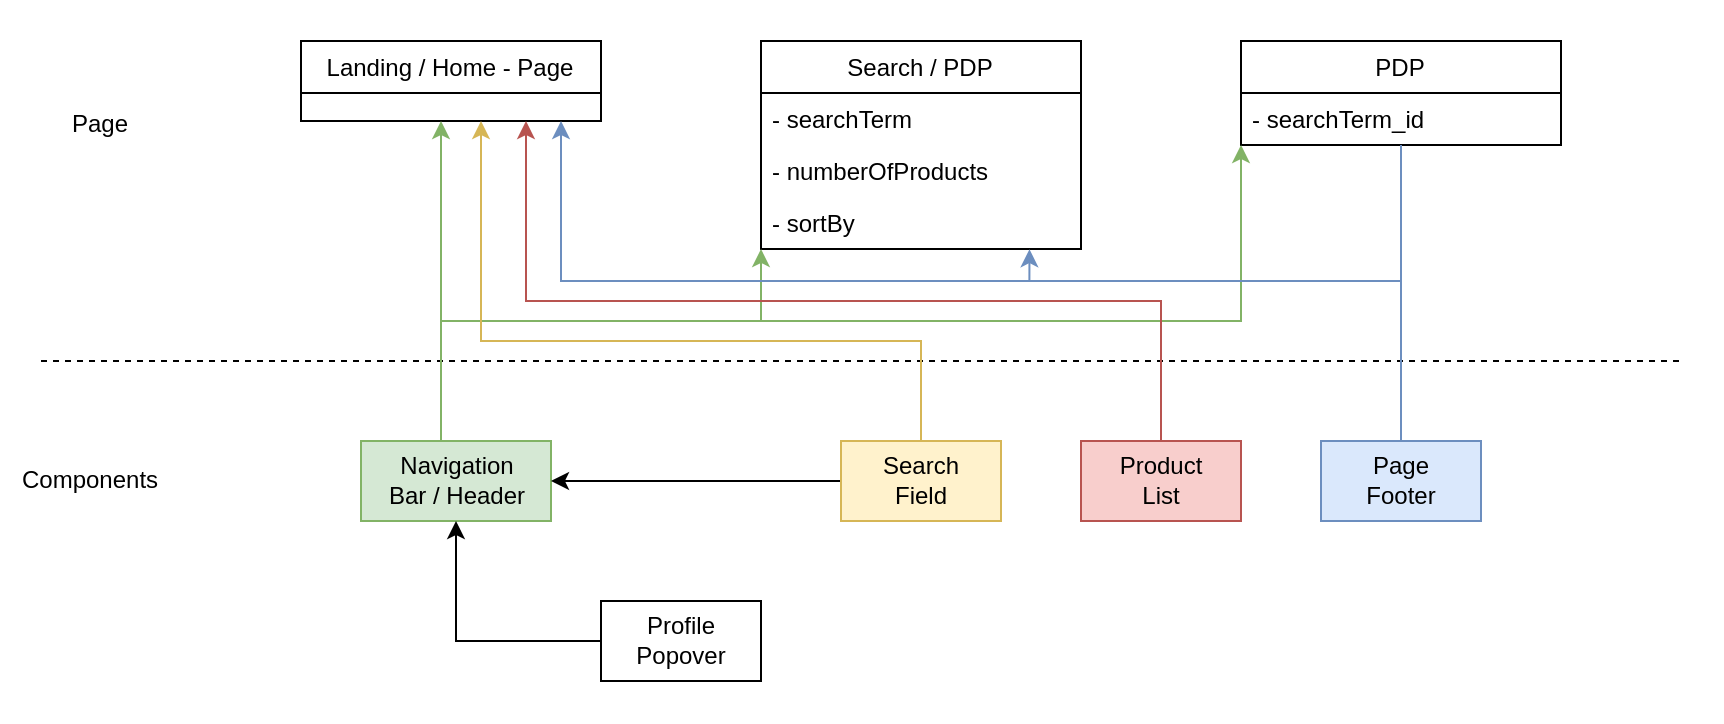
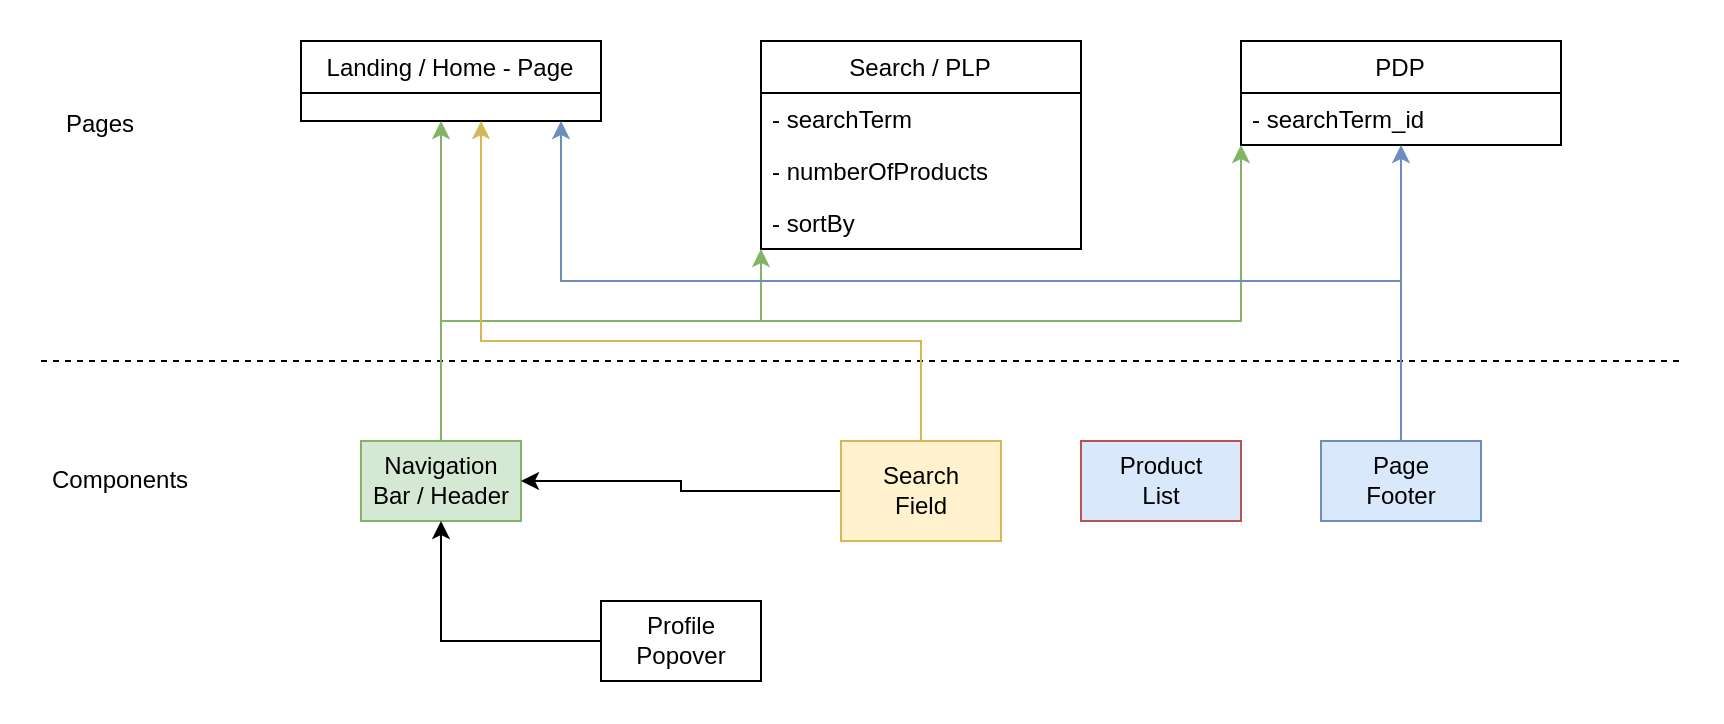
(920, 68) -> (920, 68)
(101, 125) -> (101, 125)
(1401, 153) -> (1401, 160)
(1029, 270) -> none
(830, 301) -> none
(91, 481) -> (121, 481)
(456, 481) -> (441, 481)
(921, 481) -> (921, 491)
(1161, 481) -> (1161, 481)
